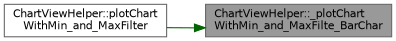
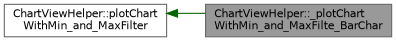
(181, 28) -> (192, 13)
